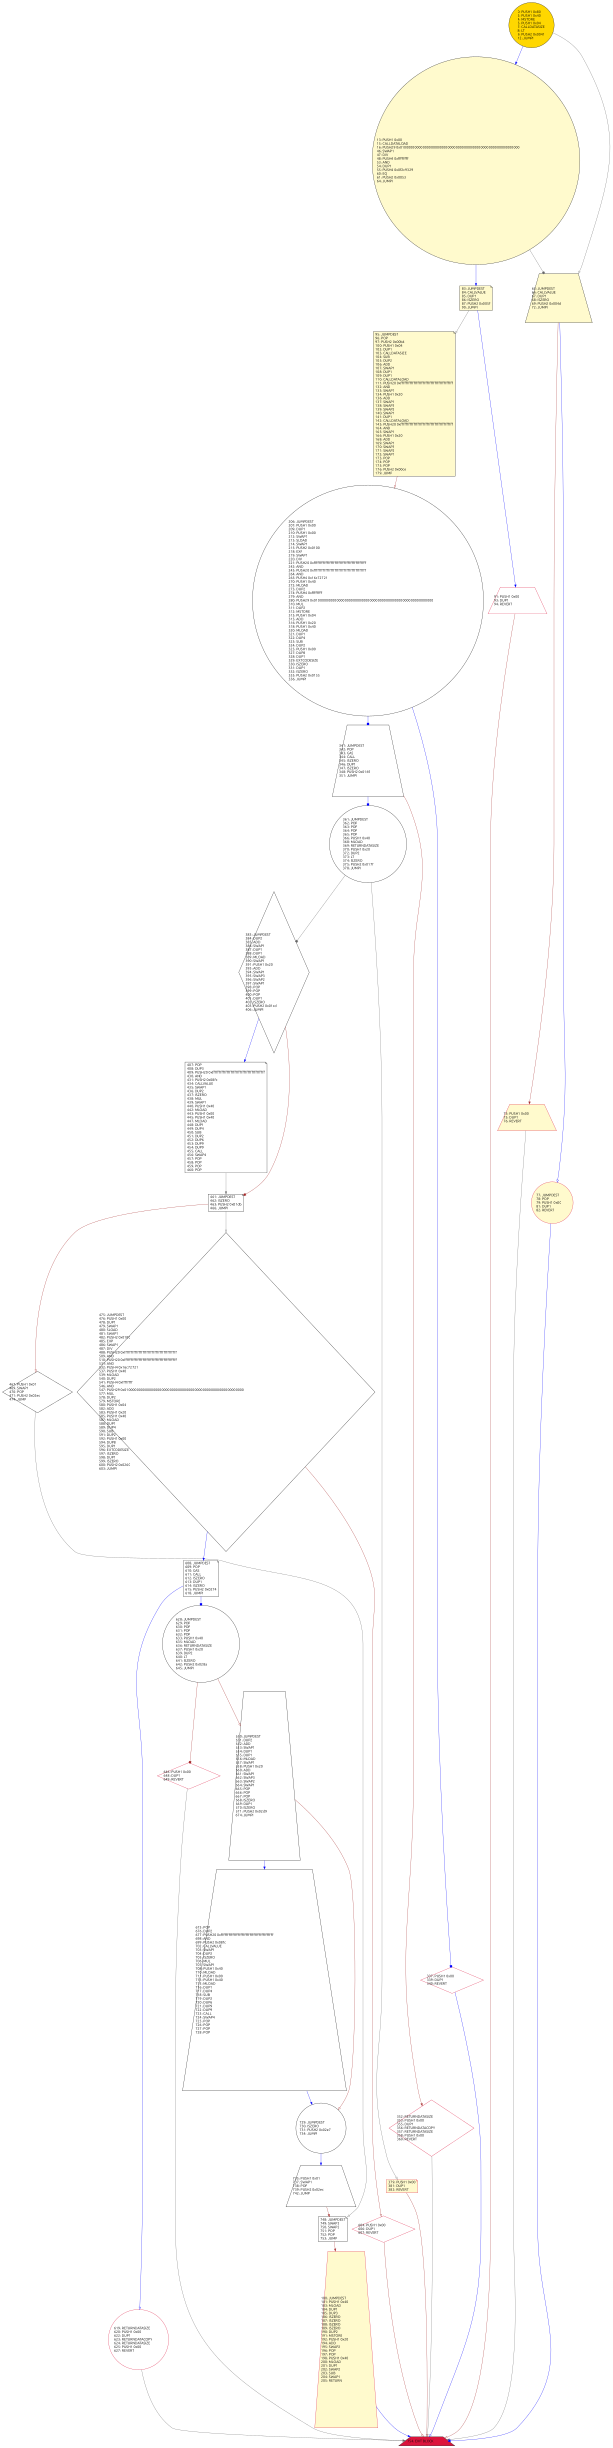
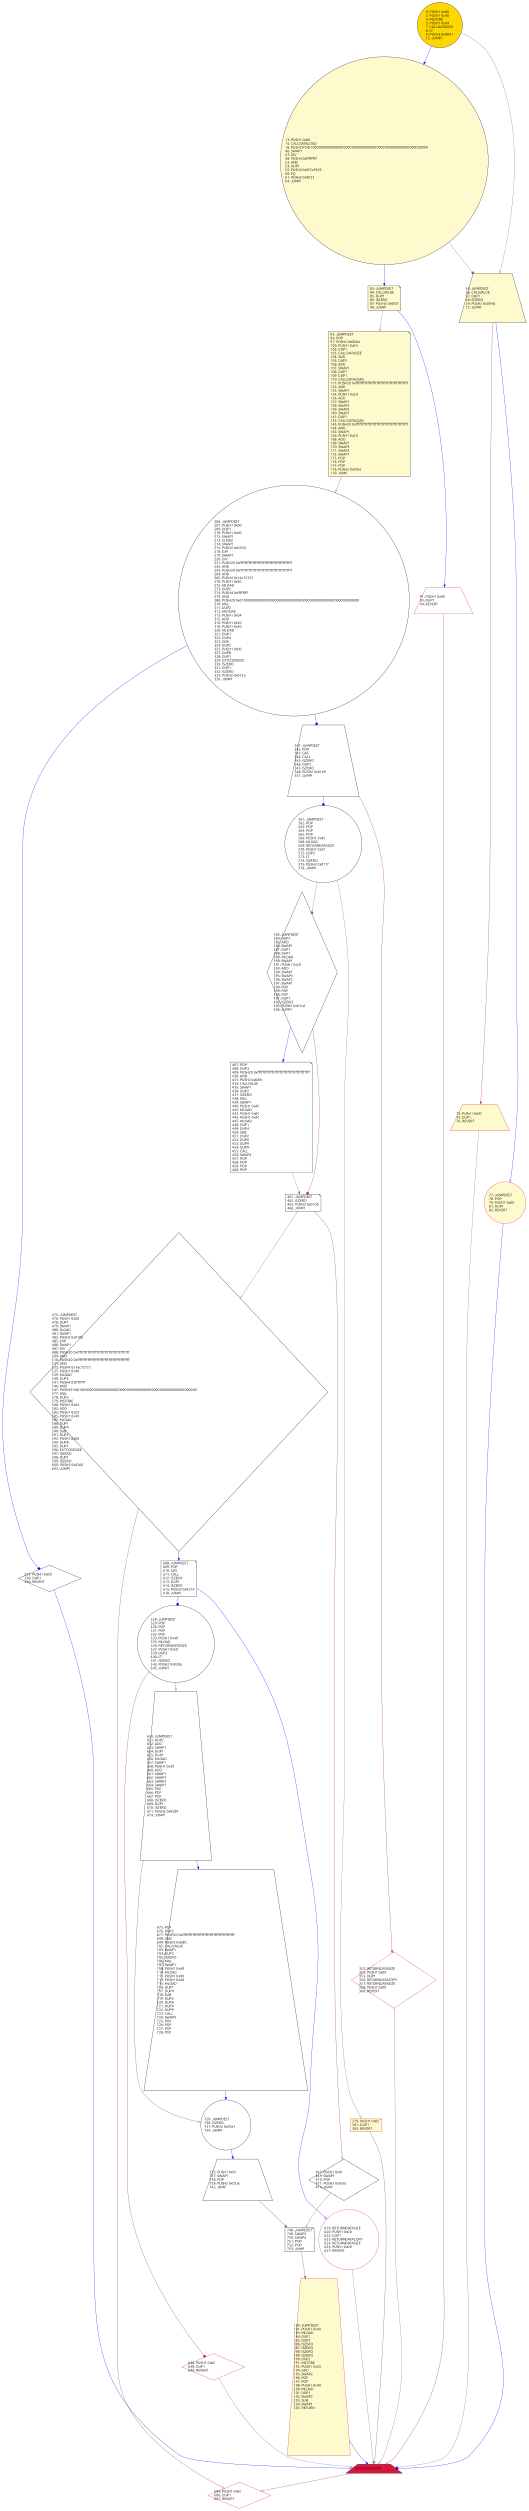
(452, 1980) -> (50, 1578)
(395, 2340) -> (308, 2482)
